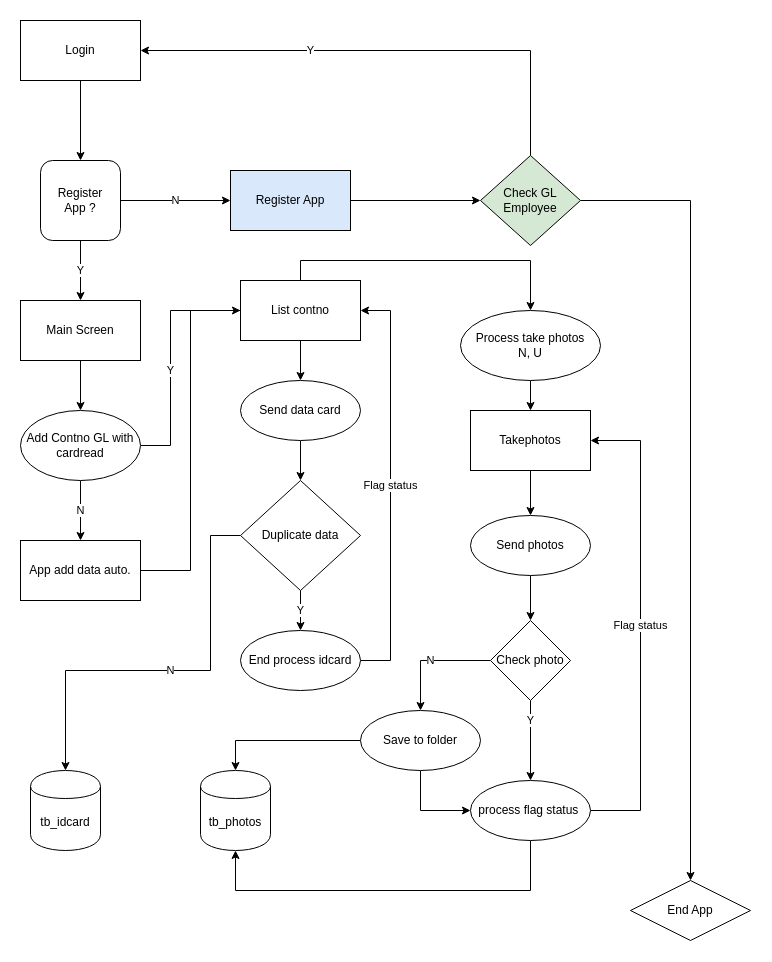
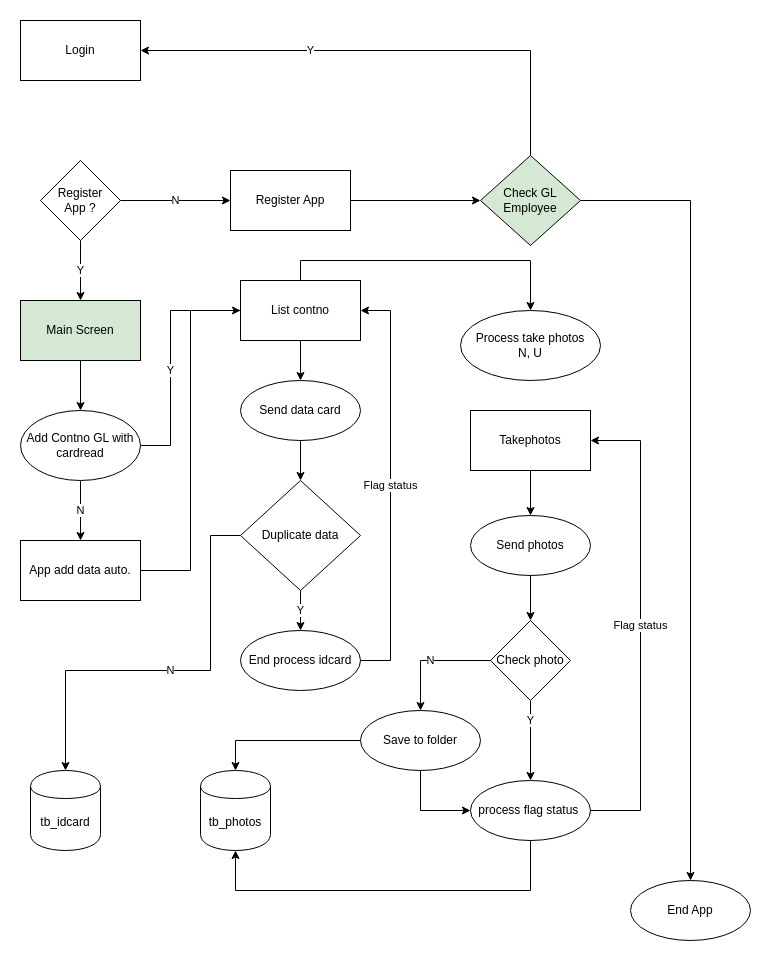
(81, 117) -> none
(81, 201) -> (81, 201)
(291, 201) -> (291, 201)
(81, 331) -> (81, 331)
(531, 400) -> none
(691, 911) -> (691, 911)
